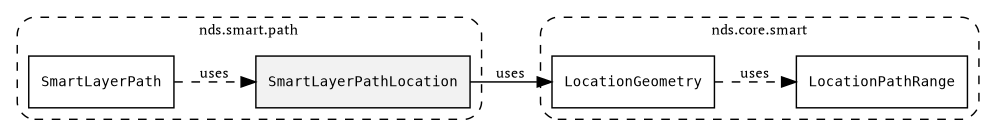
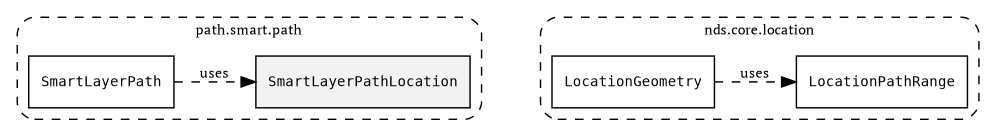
(249, 31) -> (249, 31)
(760, 31) -> (760, 31)
(503, 82) -> none
